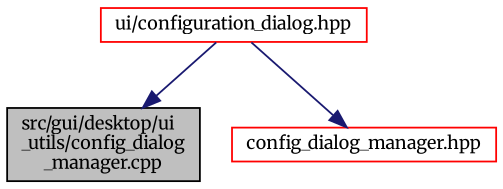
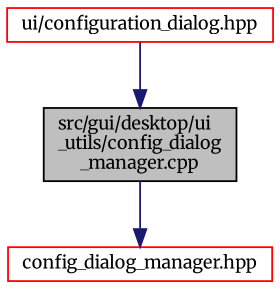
(292, 79) -> (140, 205)
